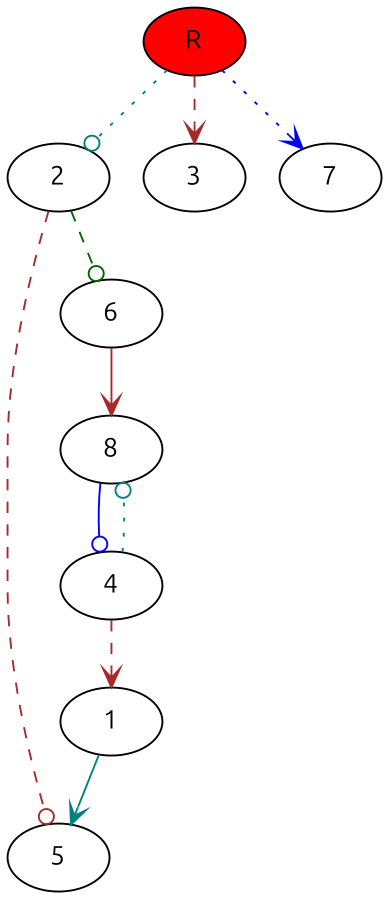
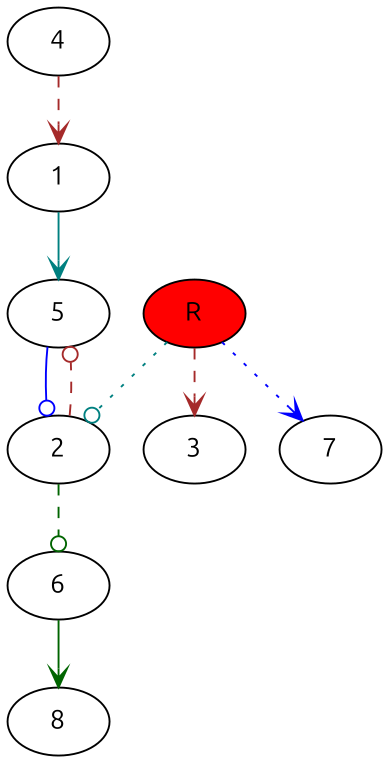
(111, 372) -> (59, 644)
none -> (46, 373)
(99, 509) -> none
(124, 525) -> none
